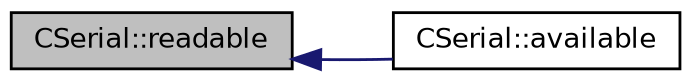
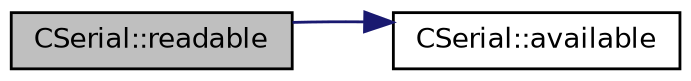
(357, 60) -> (328, 22)
